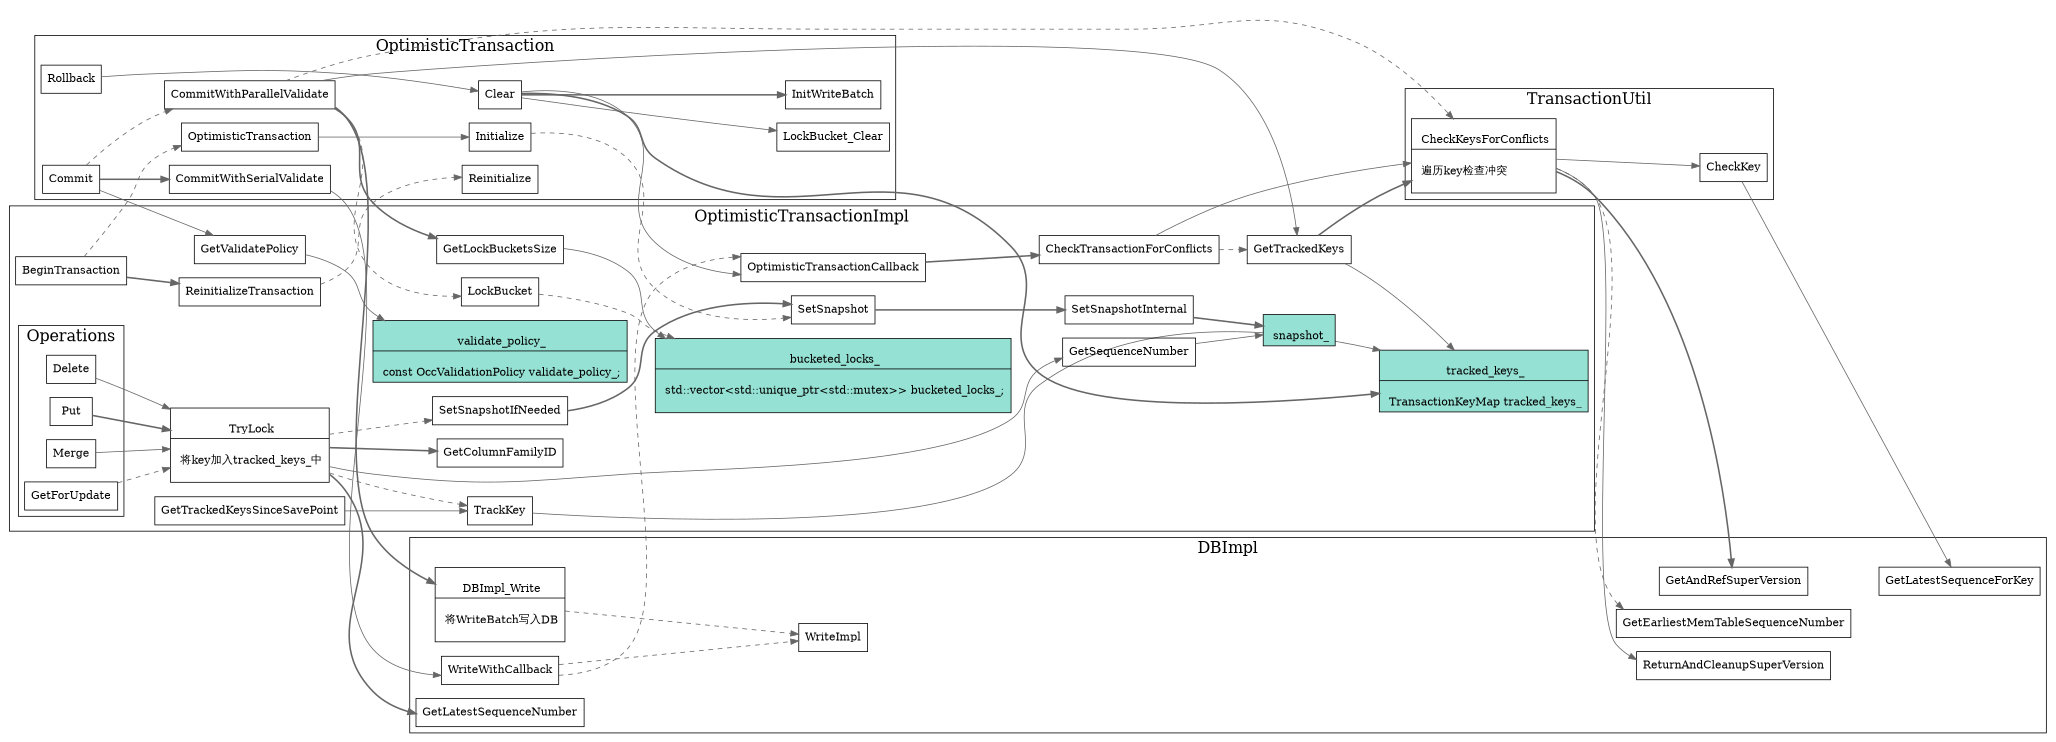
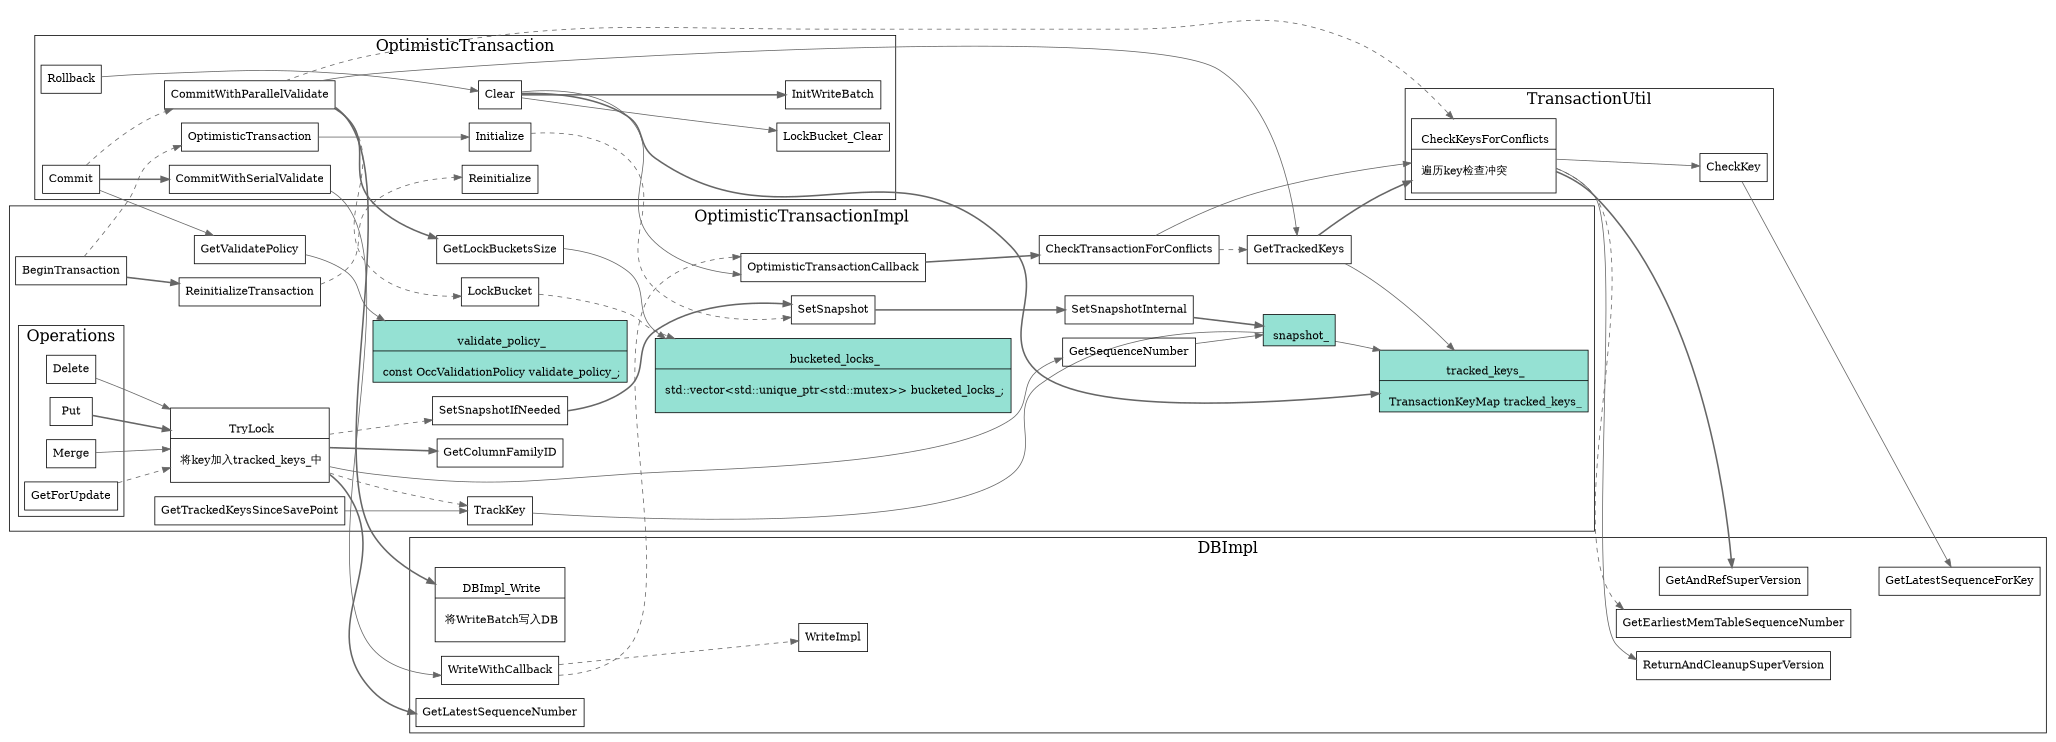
(678, 622) -> none
